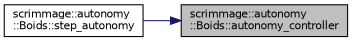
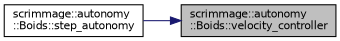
(264, 21) -> (259, 21)
